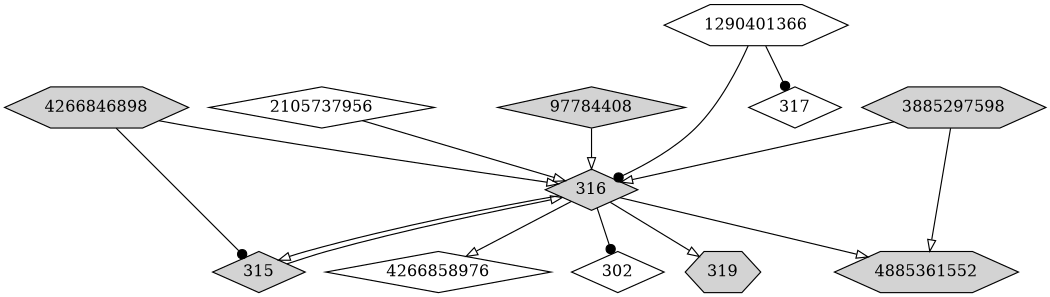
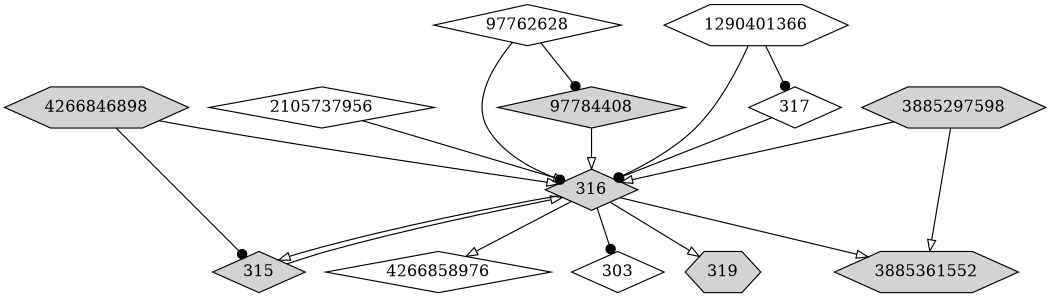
none -> (528, 25)
none -> (698, 147)
(618, 272) -> (618, 272)
(926, 272) -> (926, 272)
